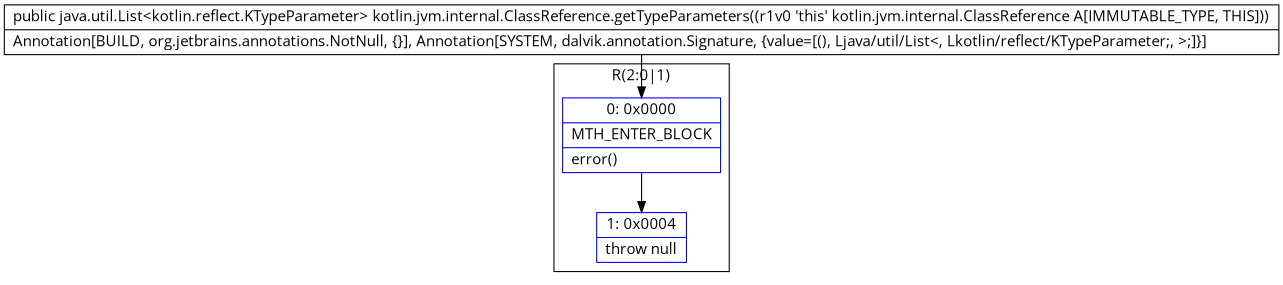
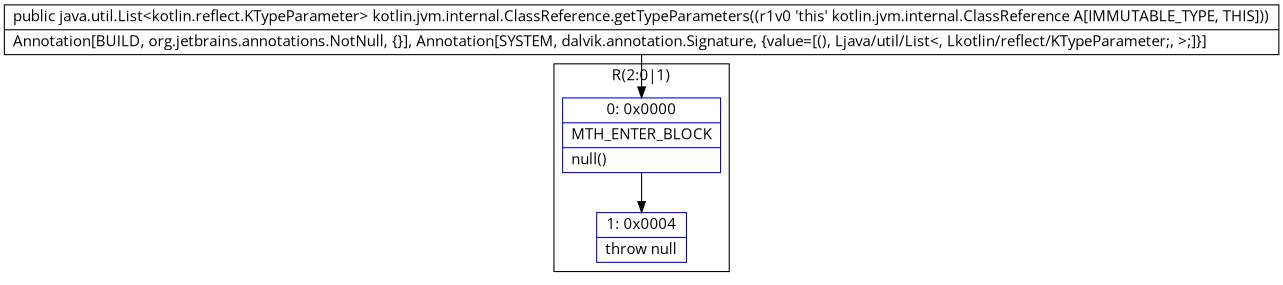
(595, 160) -> (590, 160)
